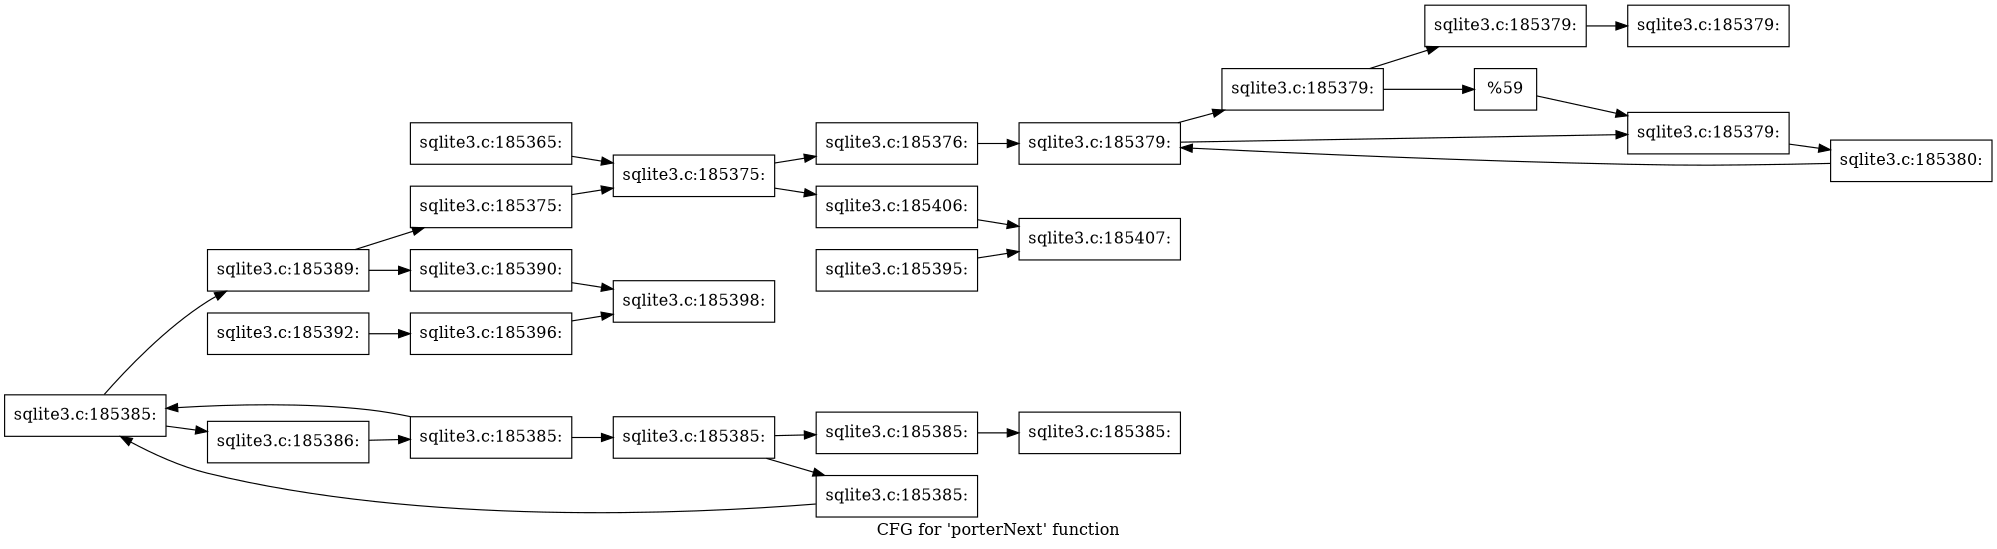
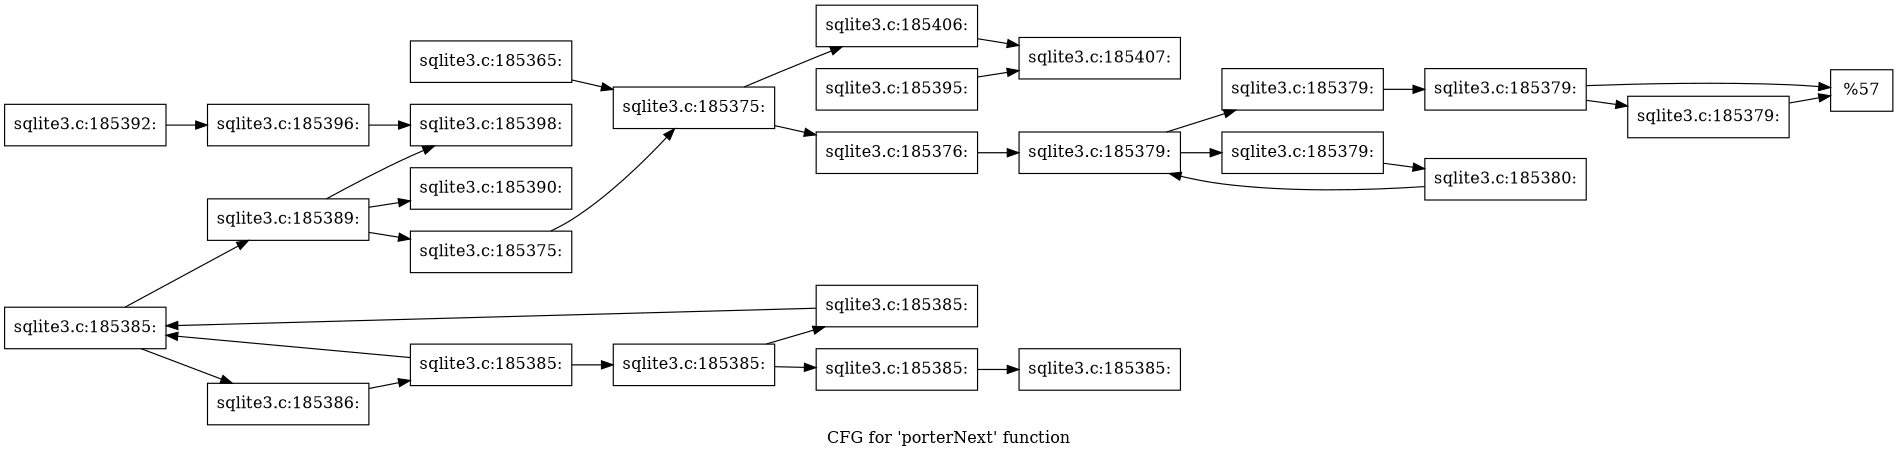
(1506, 89) -> none
none -> (1862, 90)
(587, 285) -> (375, 173)
